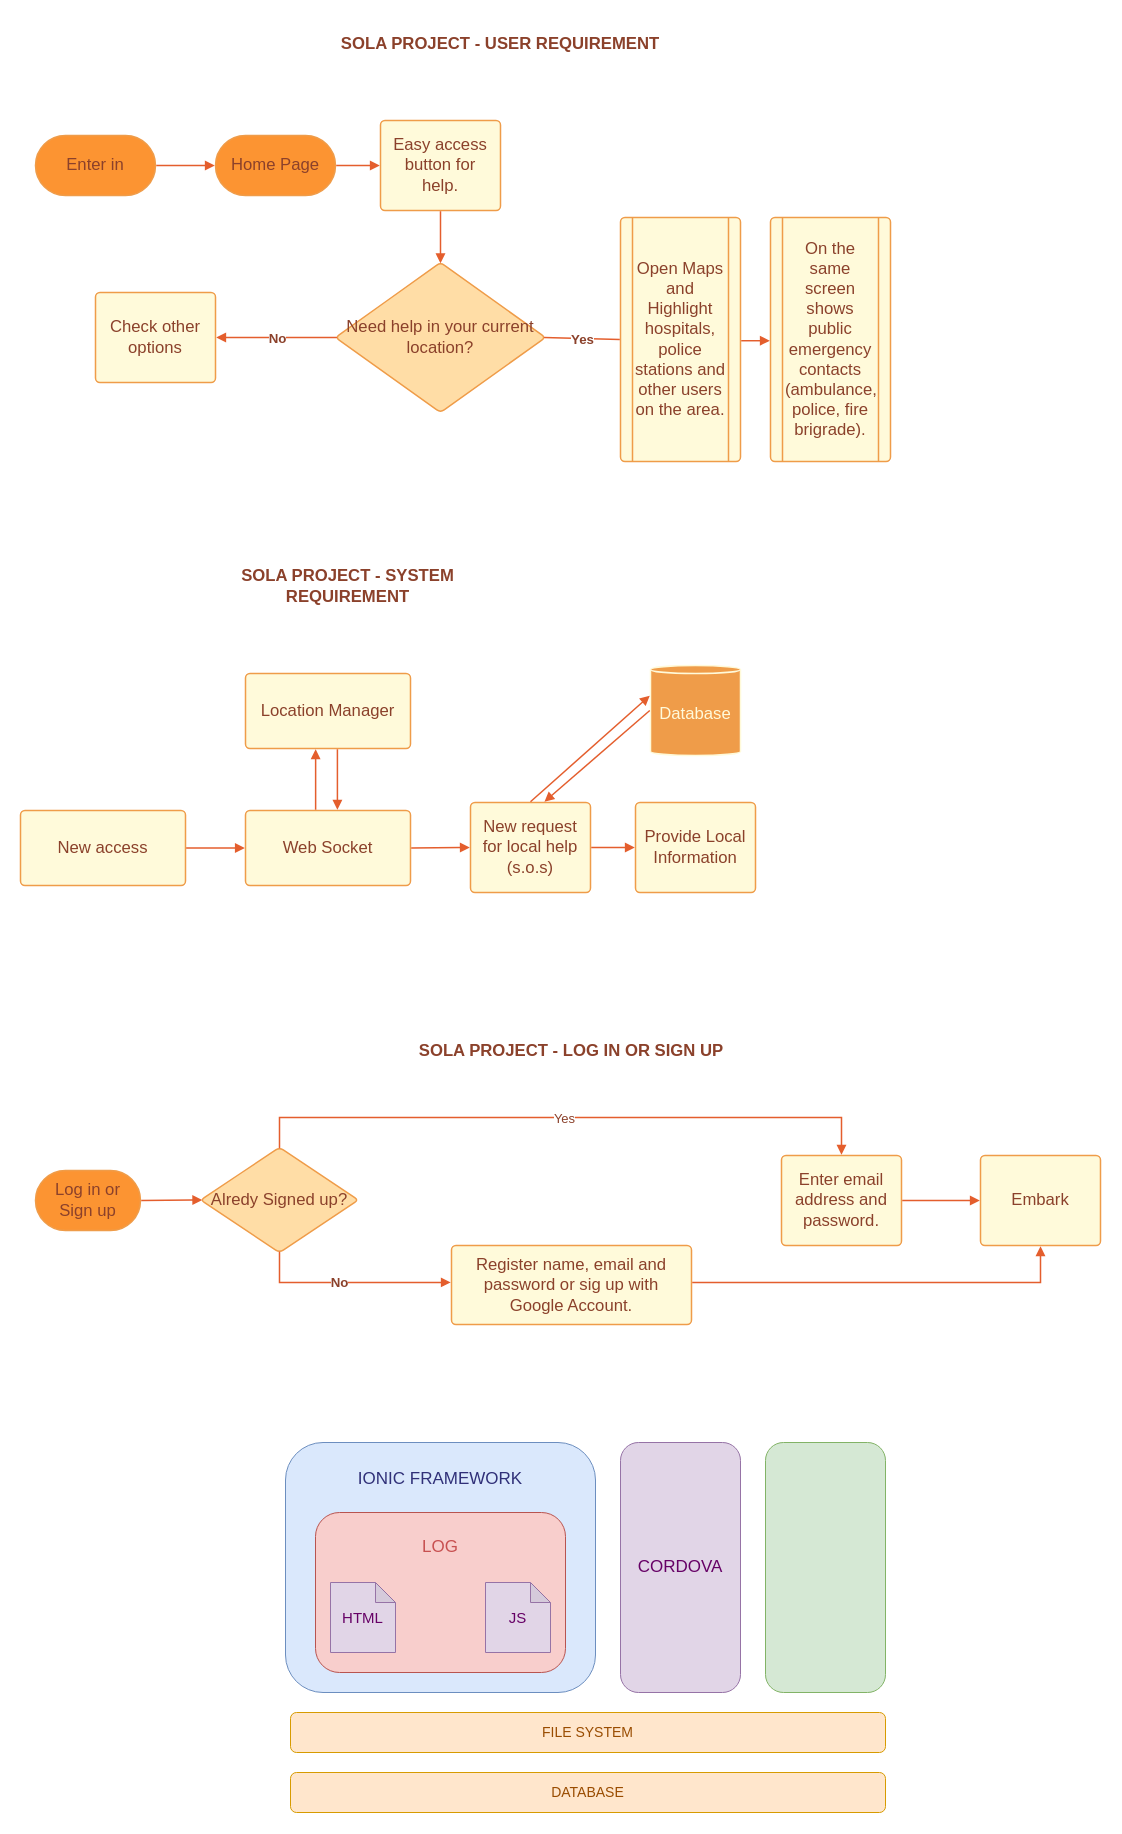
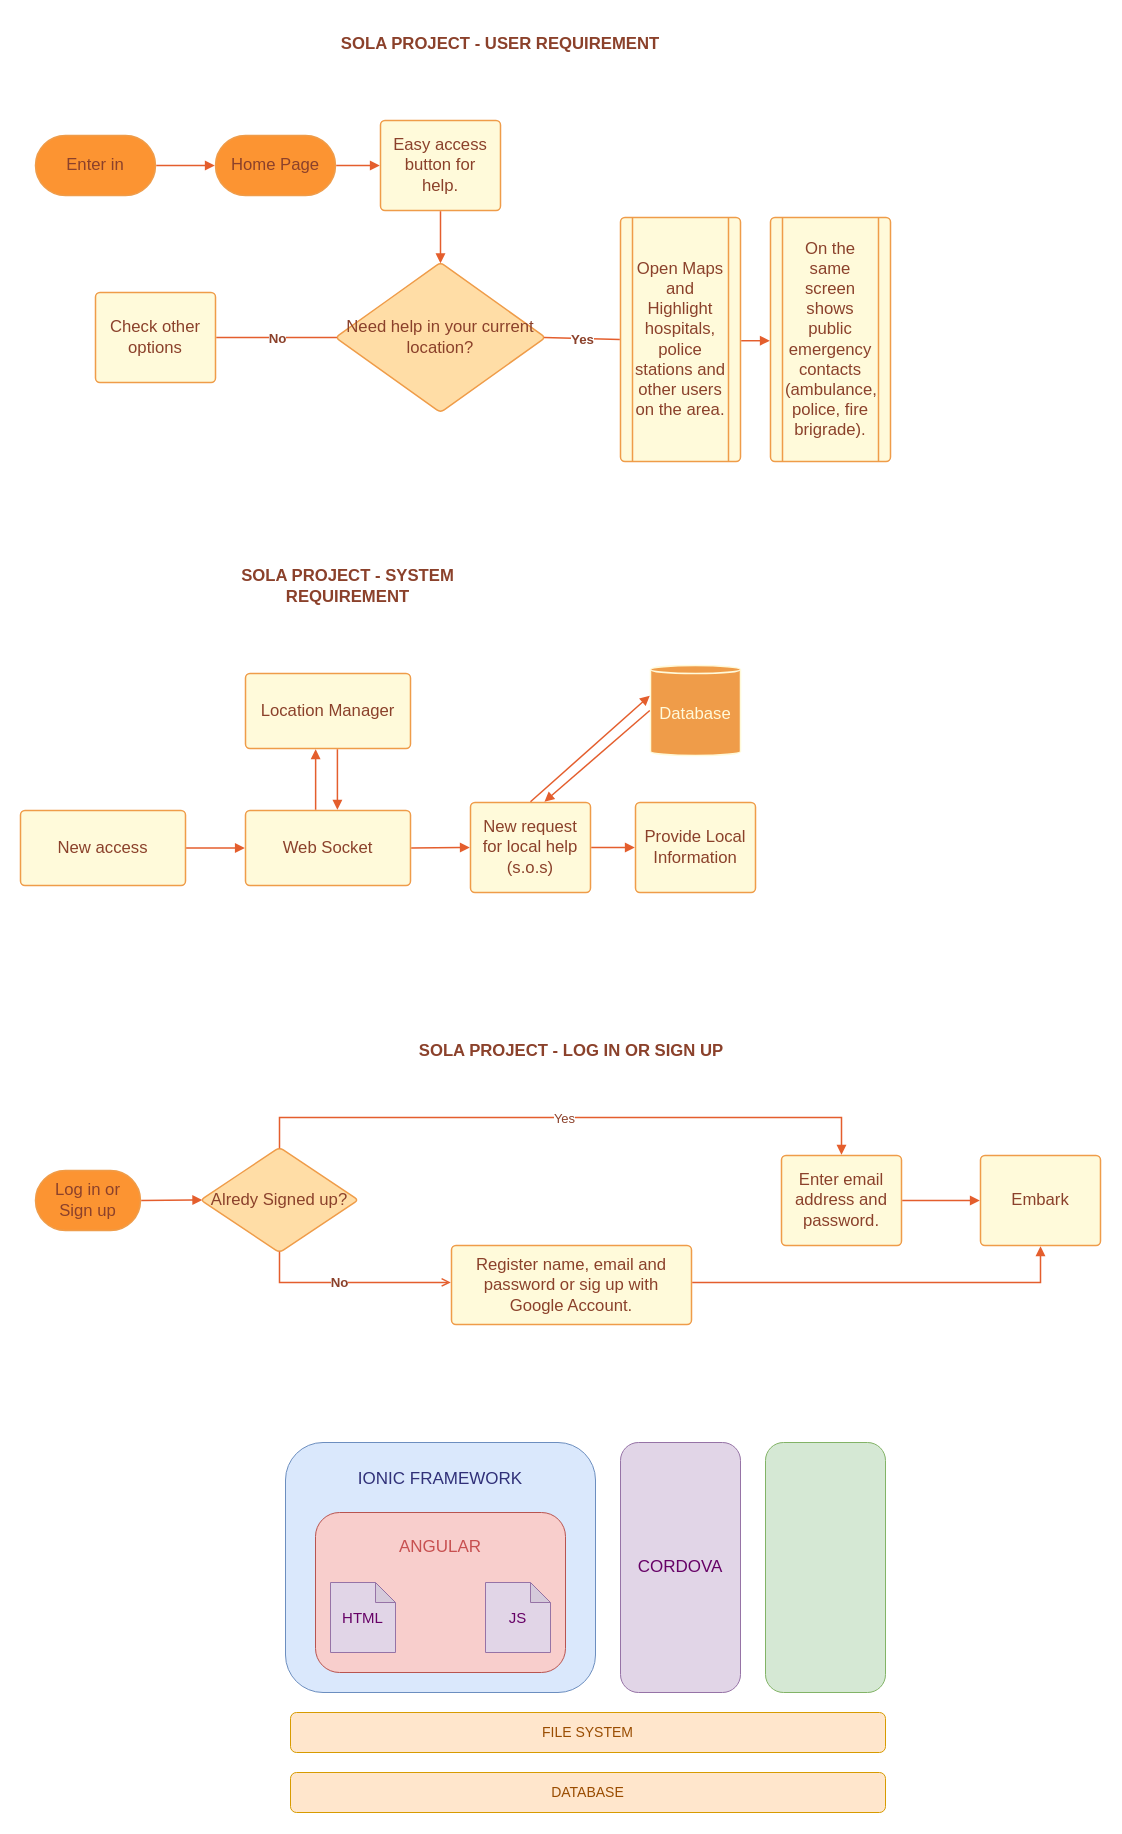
(226, 338) -> (222, 338)
(440, 1282) -> (442, 1282)
(441, 1548) -> (441, 1548)
